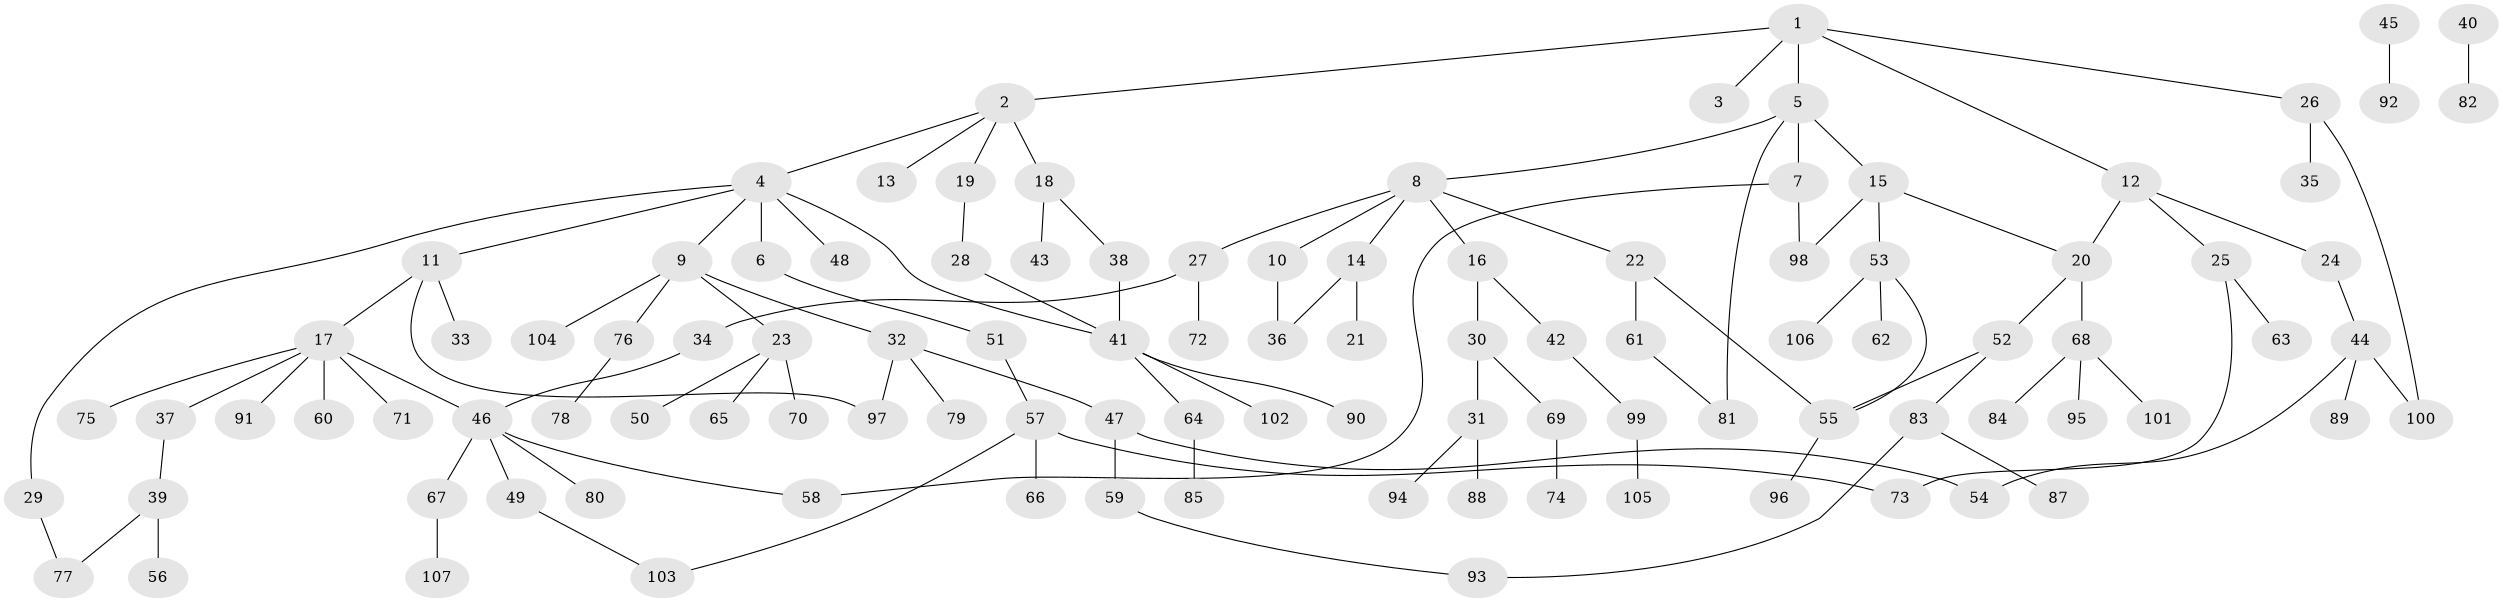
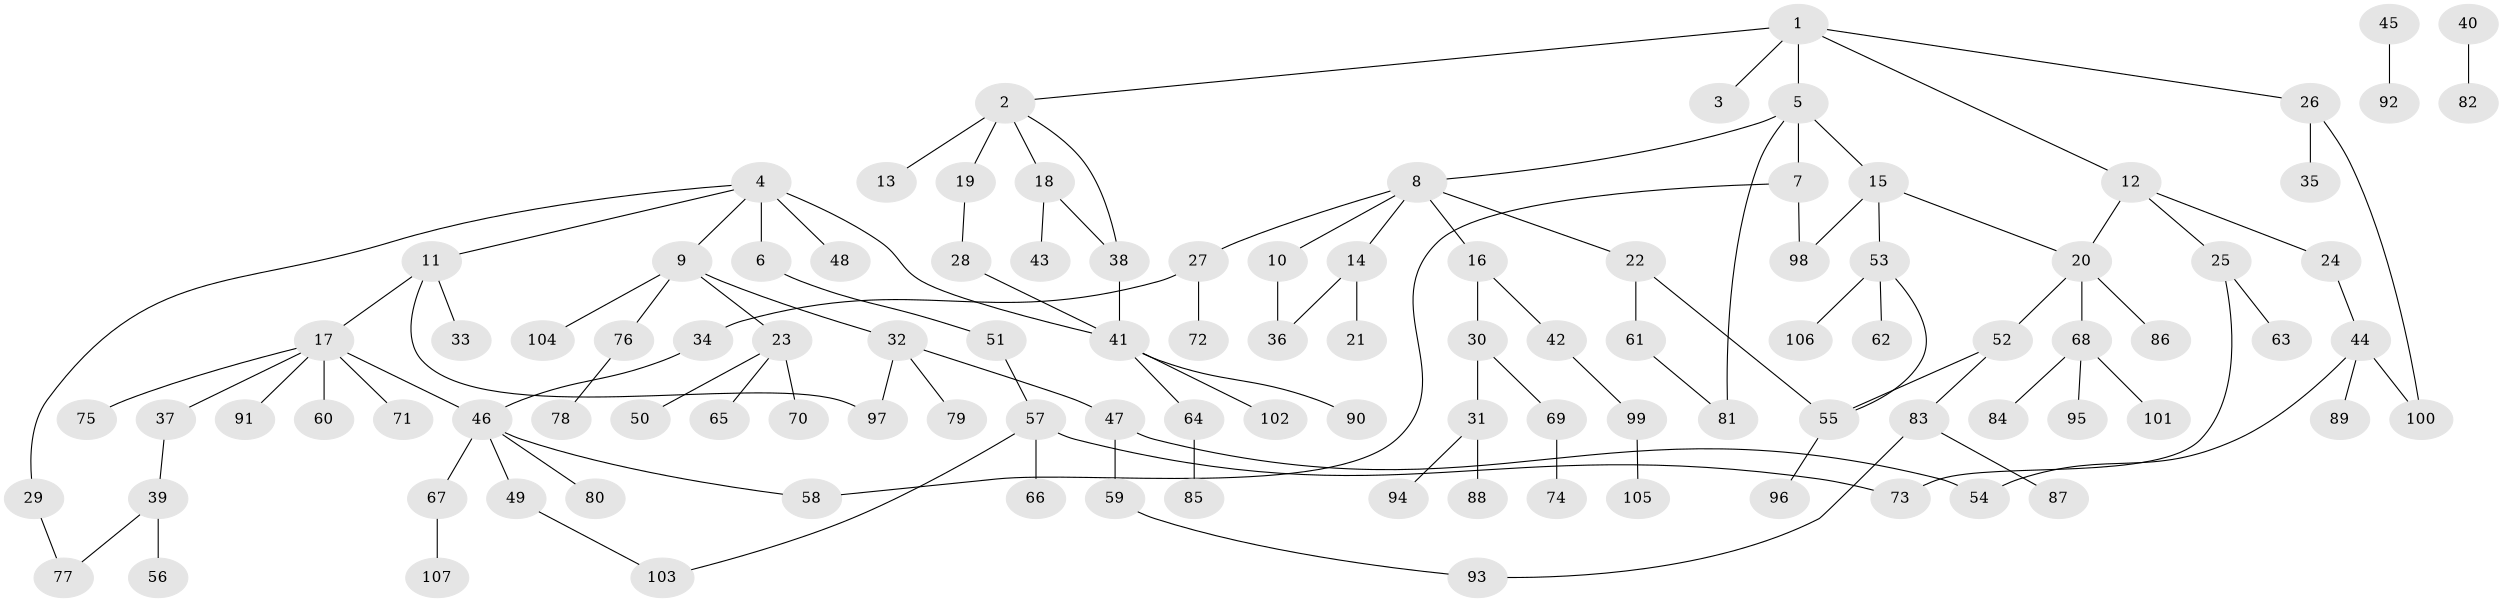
(883, 143) -> (1088, 168)
none -> (2161, 341)
